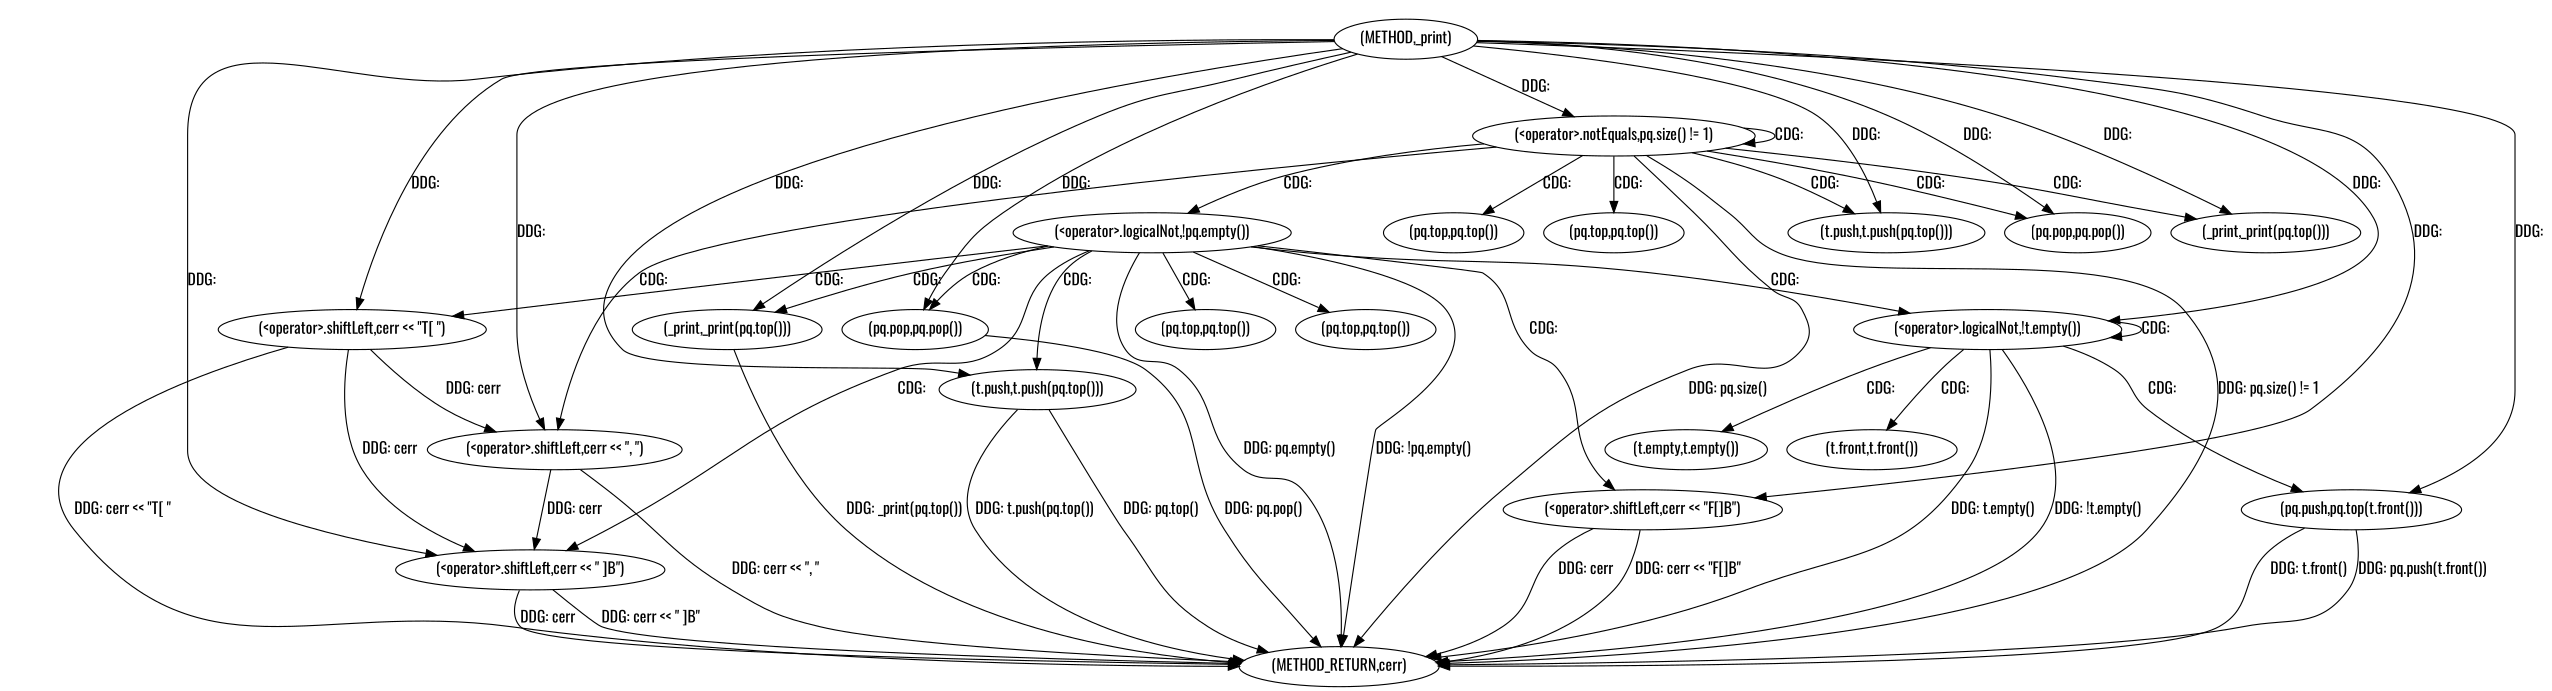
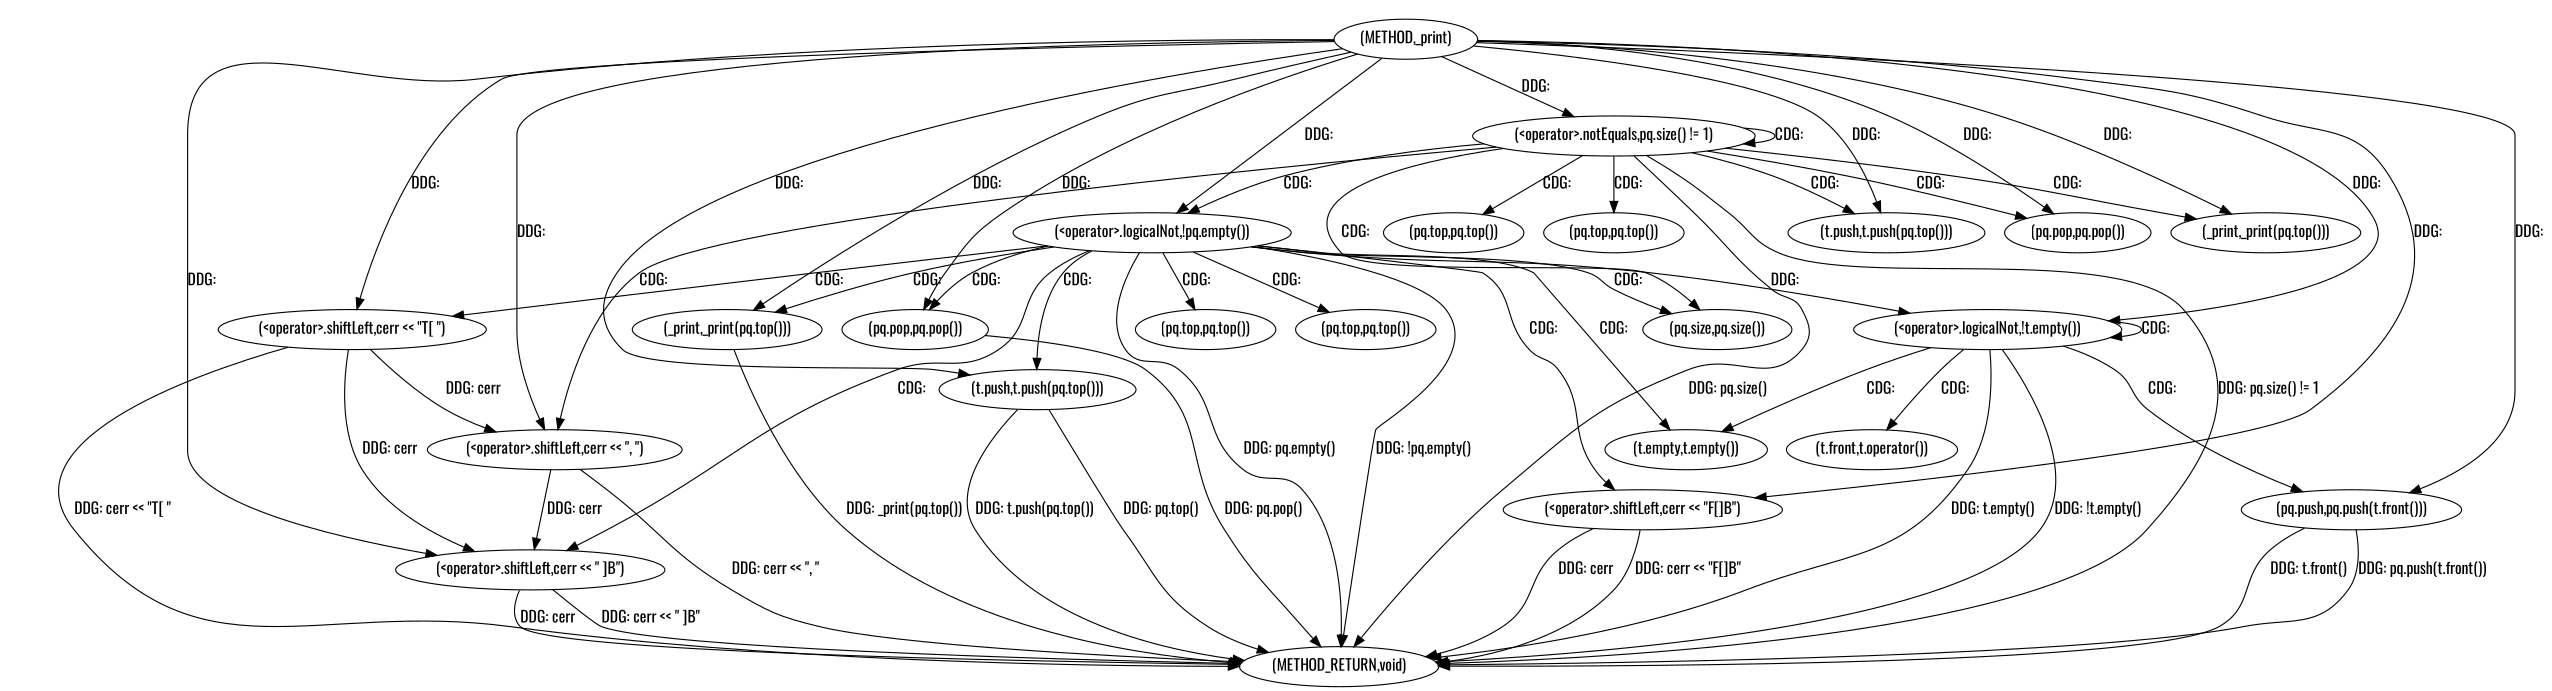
none -> (1284, 132)
none -> (1538, 278)
(1787, 281) -> (1787, 281)
none -> (1717, 330)
(1872, 450) -> (1872, 450)
(2351, 510) -> (2351, 510)
(1339, 667) -> (1339, 667)
